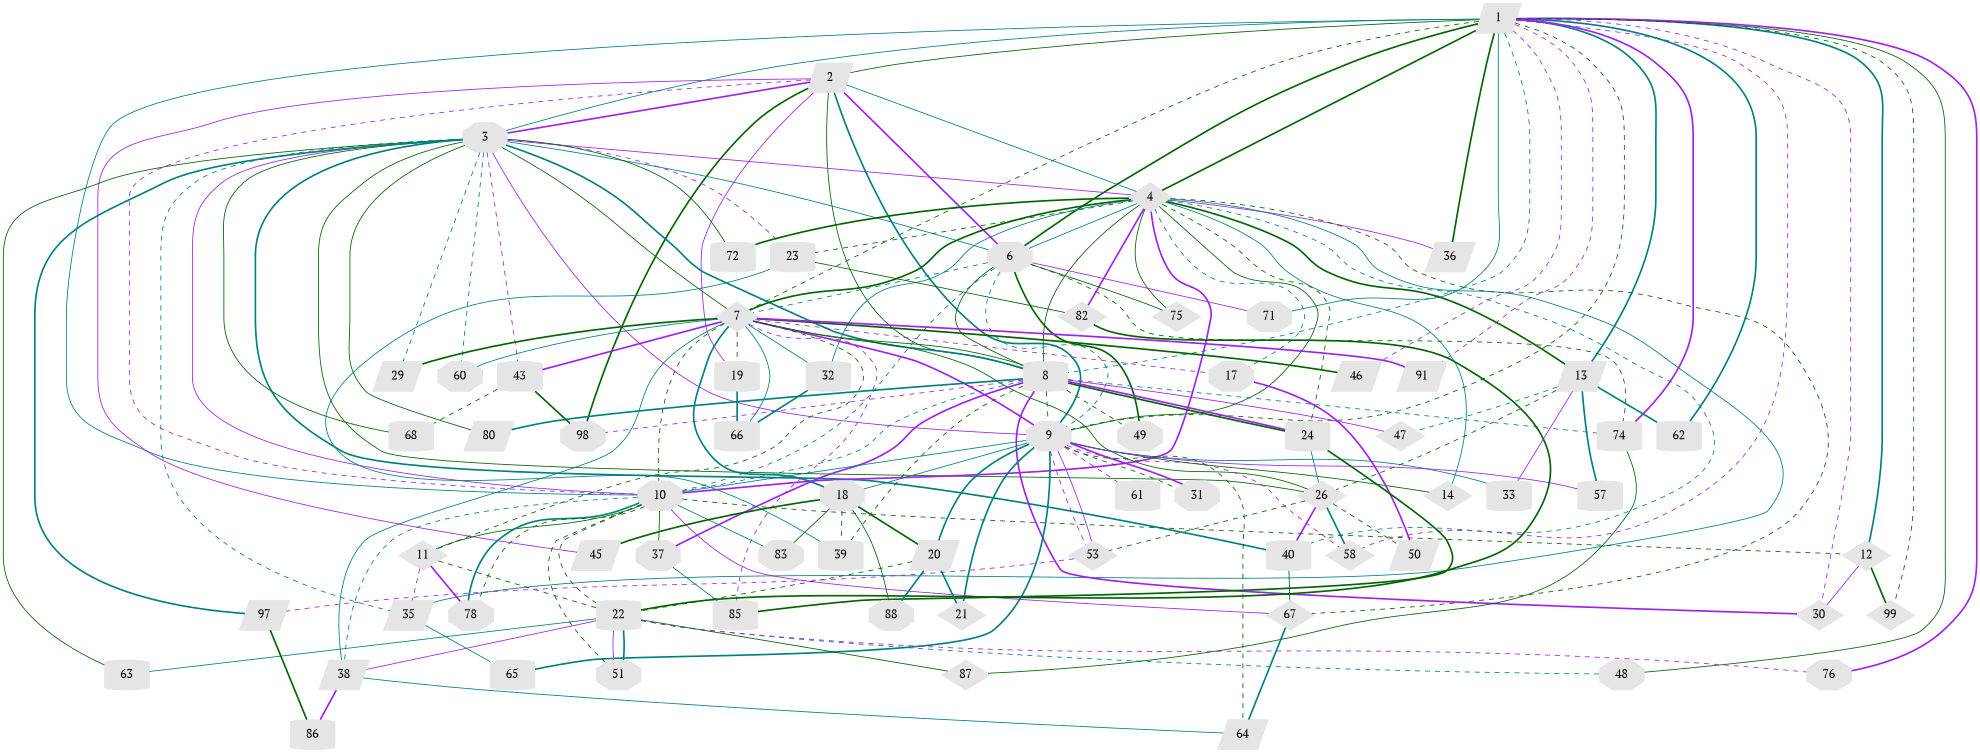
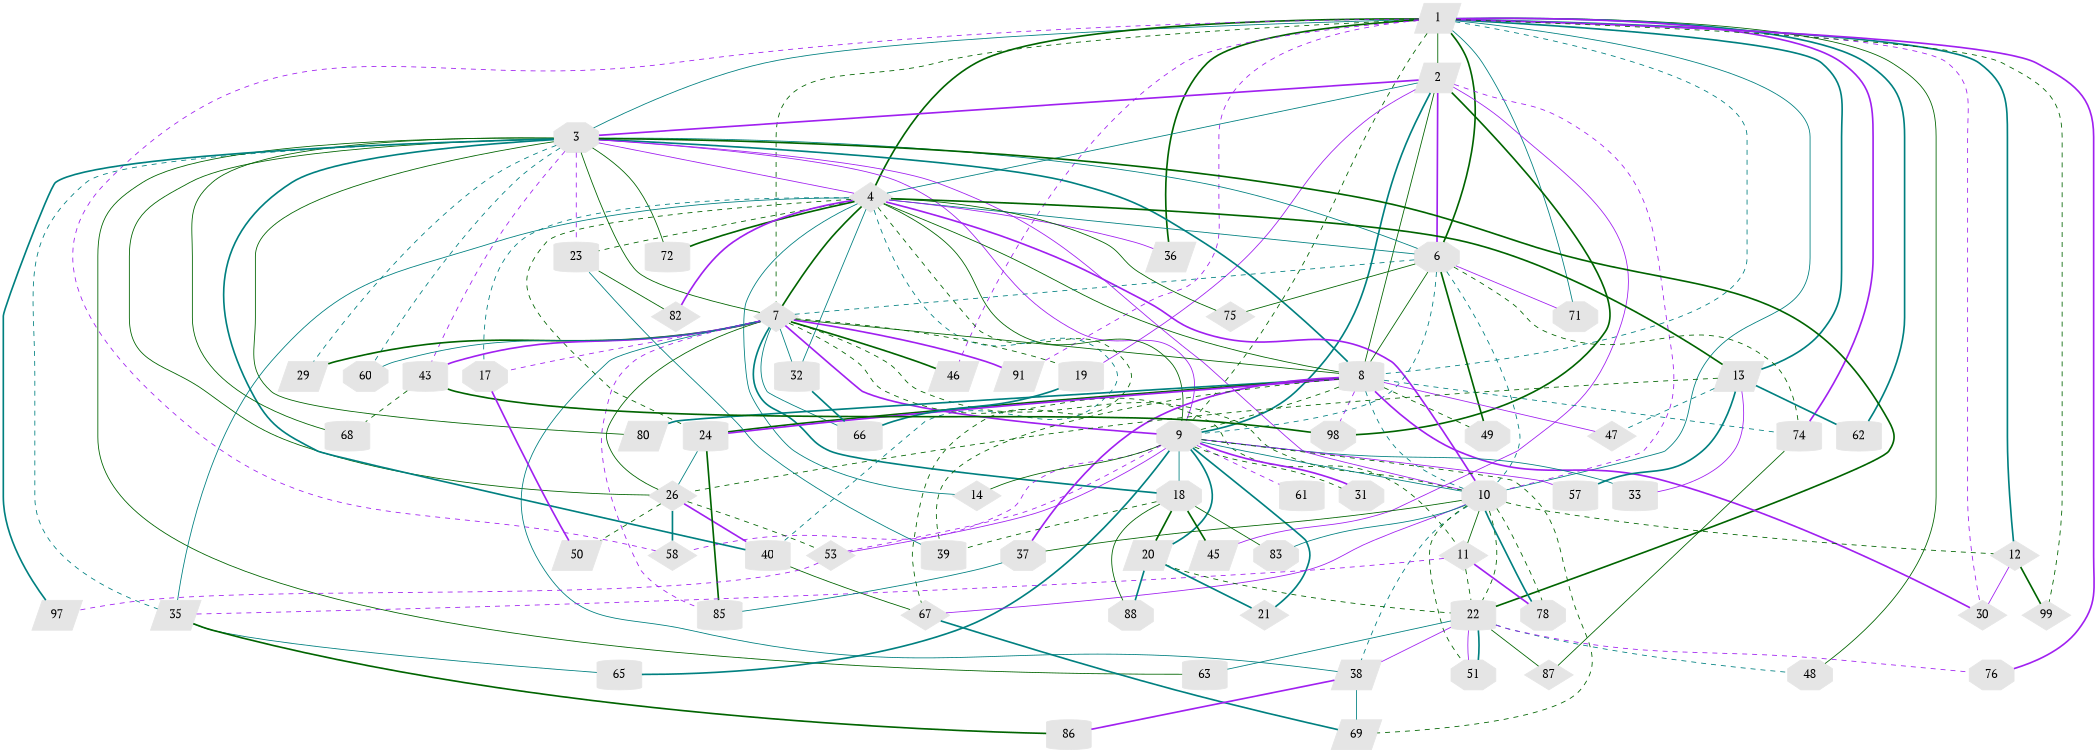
(1488, 557) -> (1497, 235)
(289, 675) -> (616, 703)
(1243, 735) -> (1357, 735)
